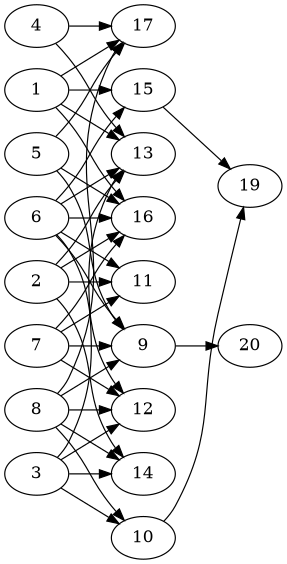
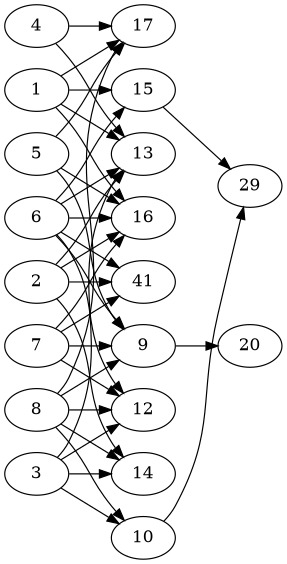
(250, 186) -> (250, 186)
(143, 282) -> (143, 282)
